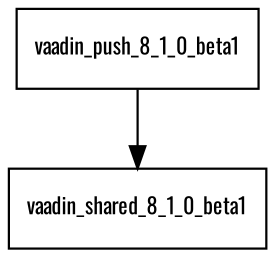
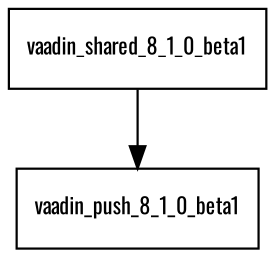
(138, 118) -> (138, 118)
